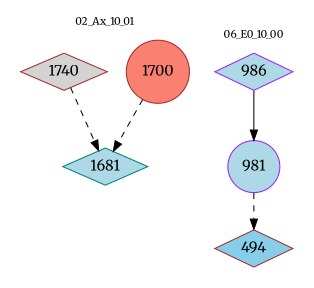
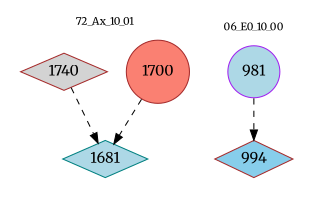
(105, 22) -> (105, 22)
(254, 72) -> none
(254, 248) -> (254, 159)
